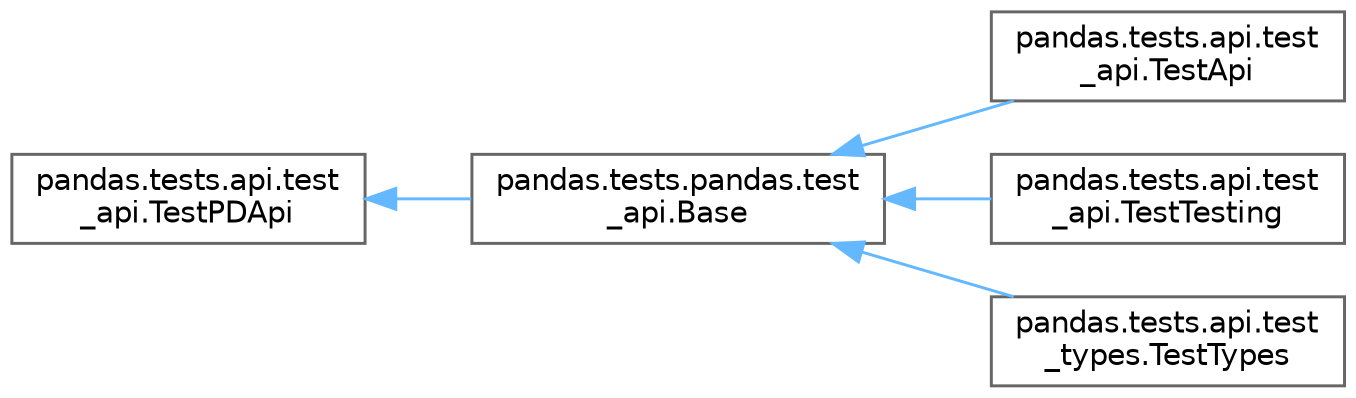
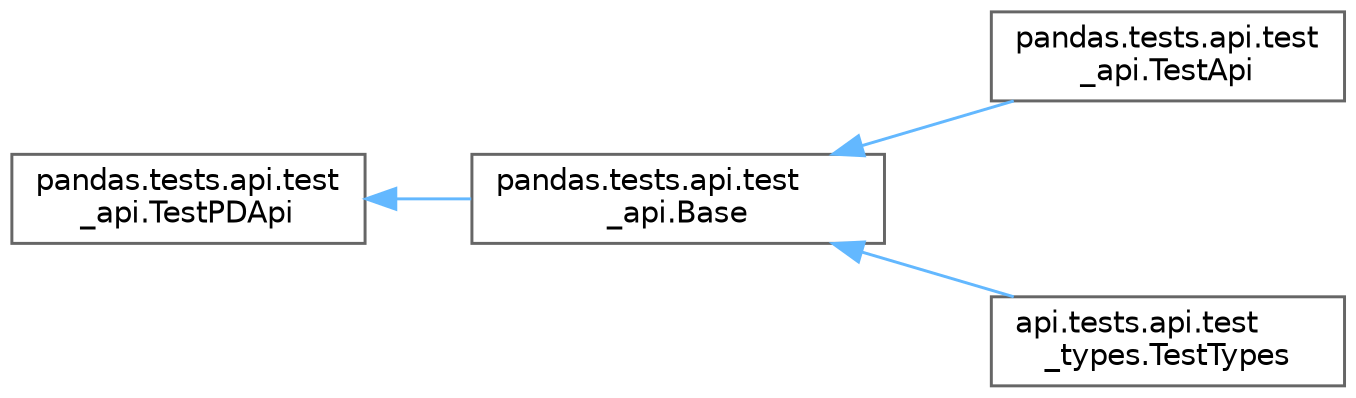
(678, 199) -> (678, 199)
(1168, 199) -> none
(1168, 341) -> (1168, 341)
